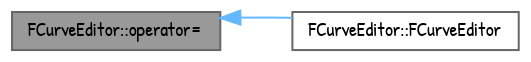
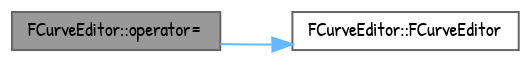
(267, 18) -> (246, 44)
